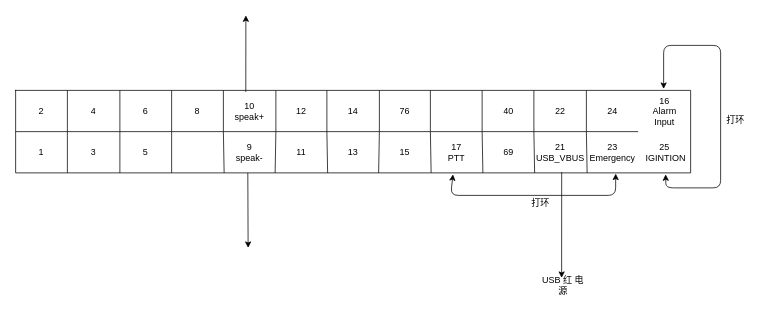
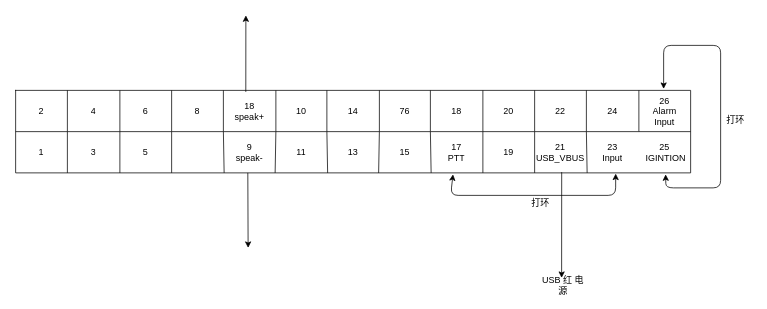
(249, 111) -> (249, 111)
(301, 111) -> (301, 111)
none -> (456, 111)
(509, 111) -> (509, 111)
(665, 111) -> (665, 111)
(509, 153) -> (509, 153)
(612, 153) -> (612, 153)
